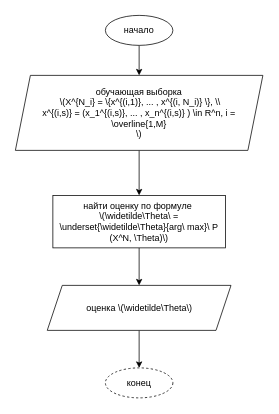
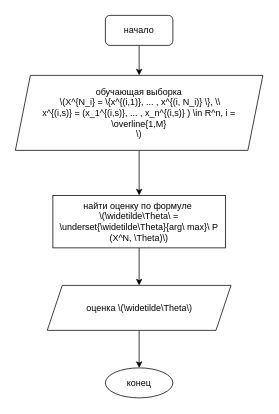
(139, 30) -> (139, 30)
(139, 383) -> (139, 383)
